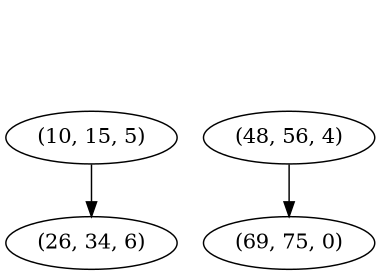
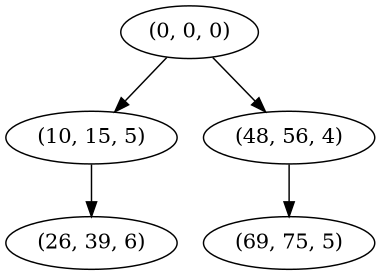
none -> (190, 32)
(91, 243) -> (91, 243)
(289, 243) -> (289, 243)
